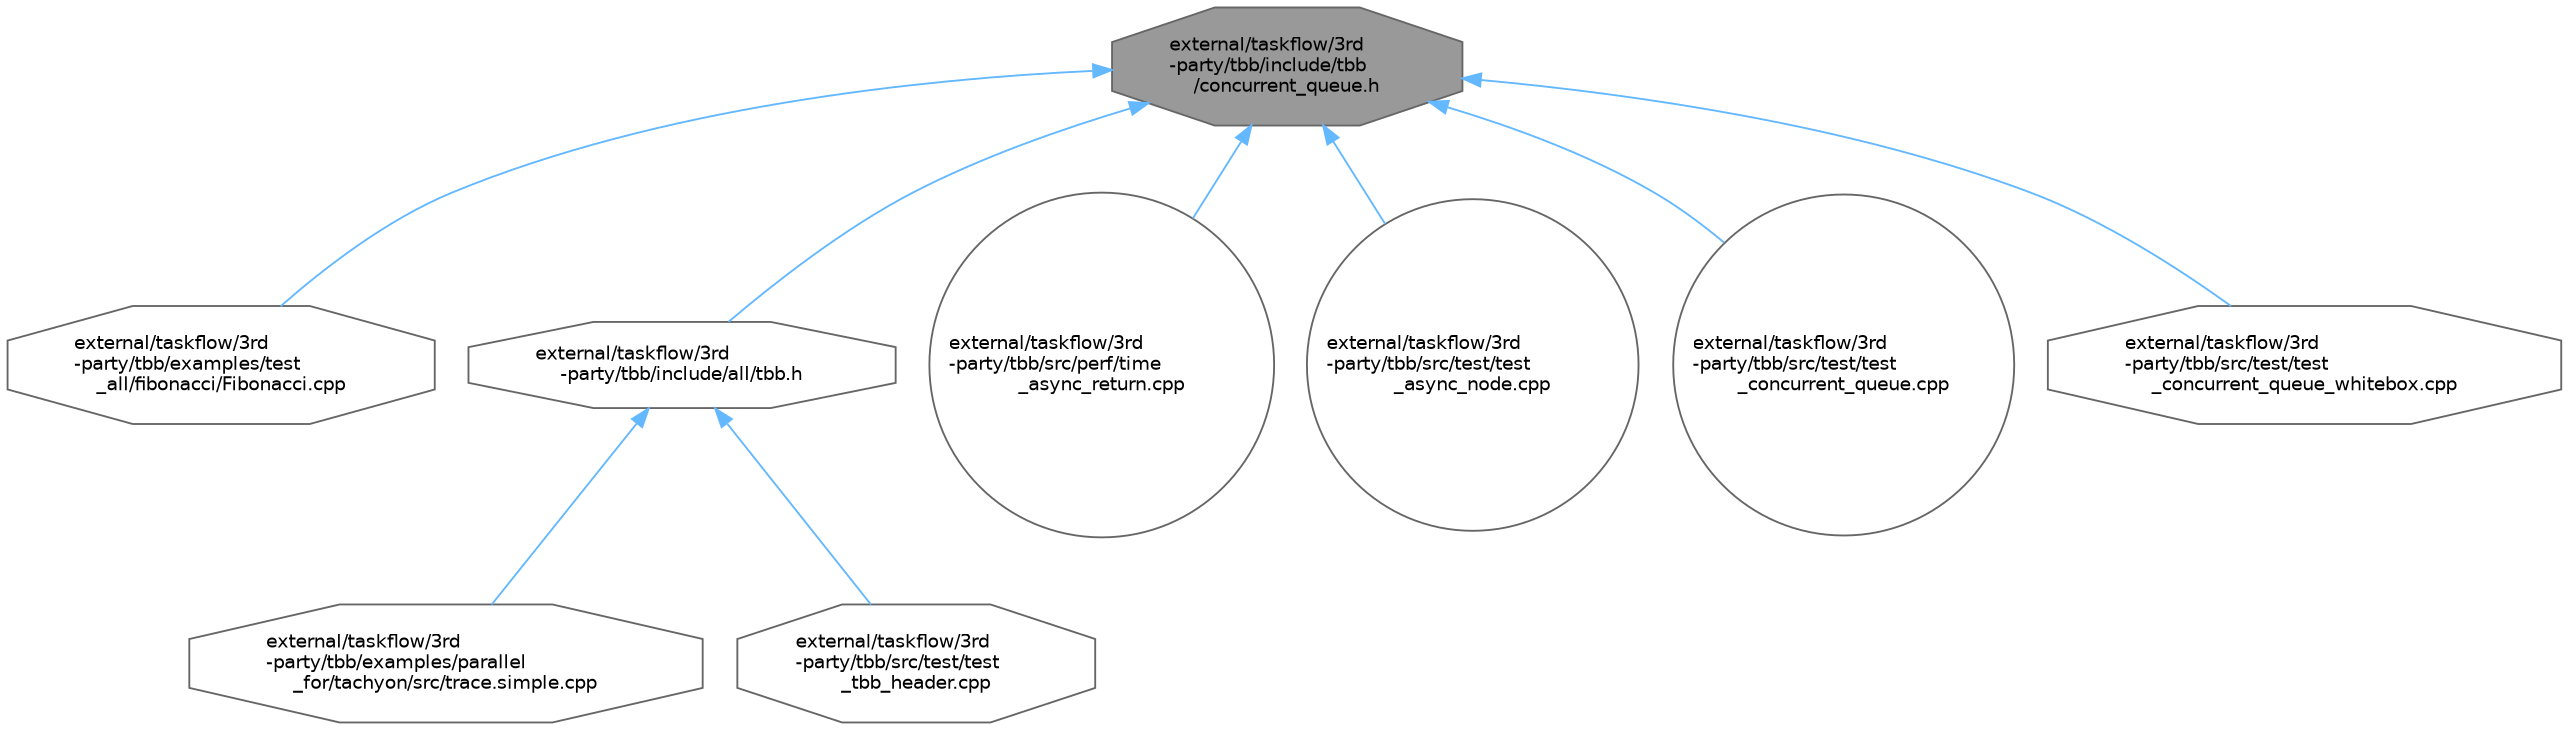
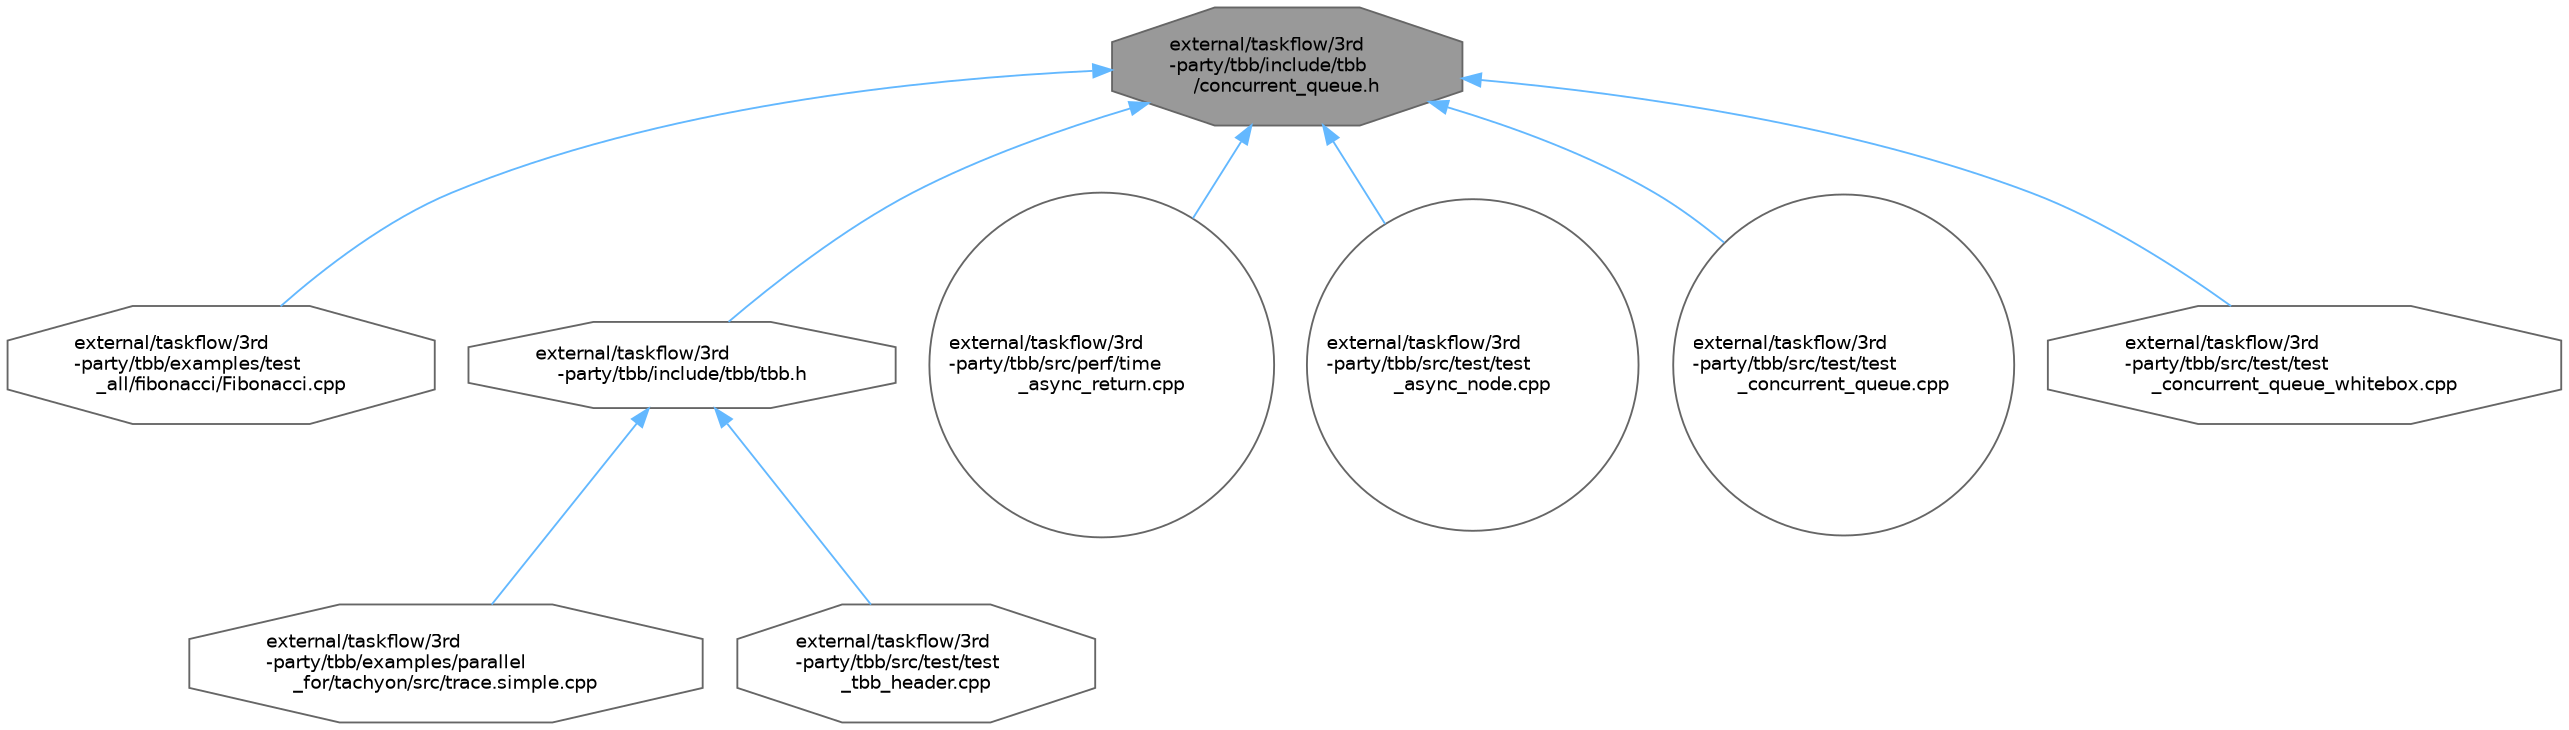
(682, 365) -> (682, 365)
